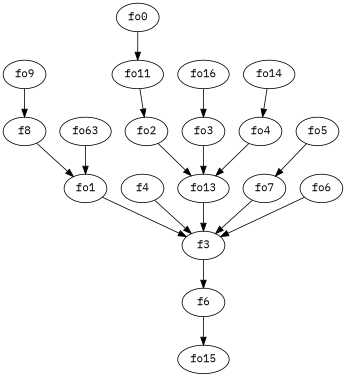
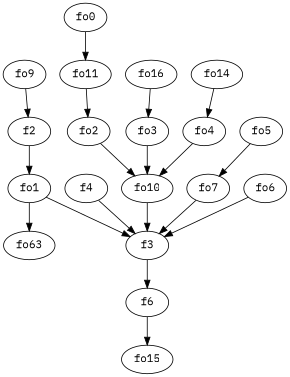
(25, 131) -> (29, 131)
(86, 156) -> (29, 213)
(203, 188) -> (147, 188)
